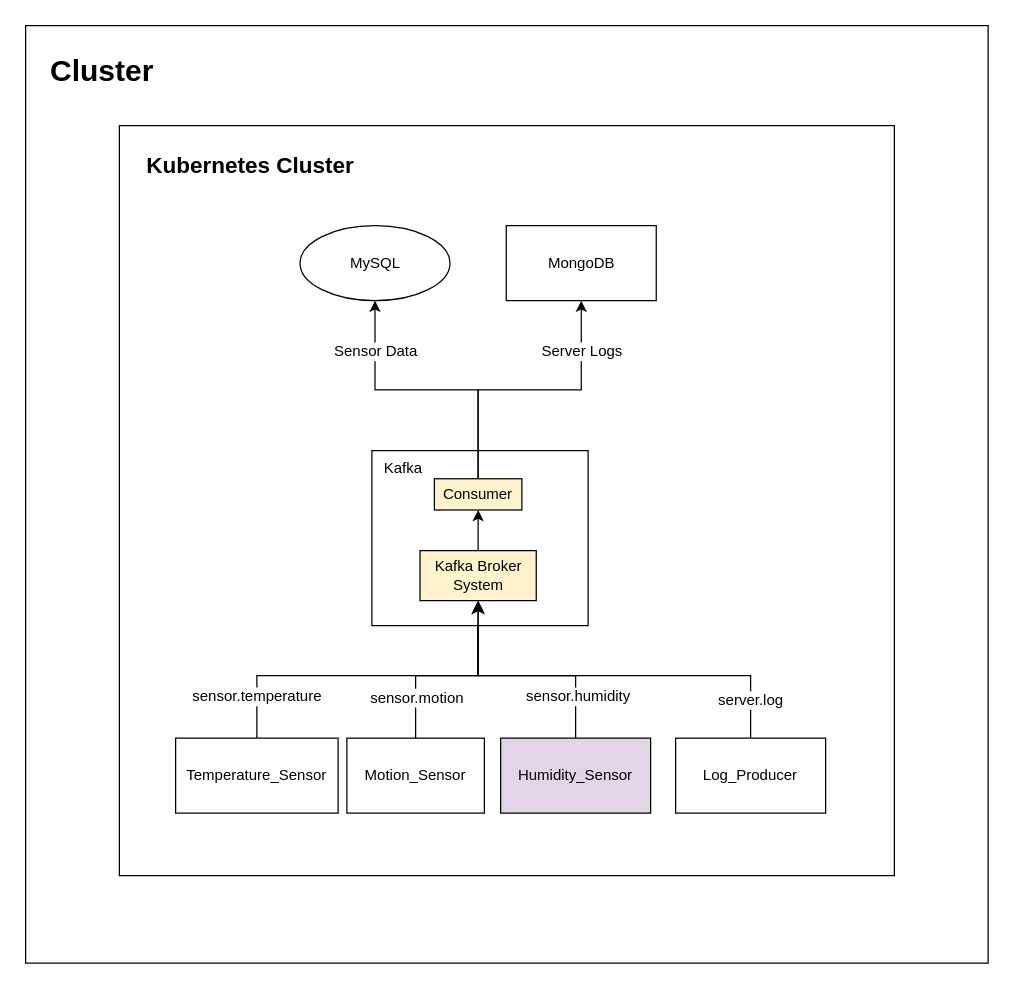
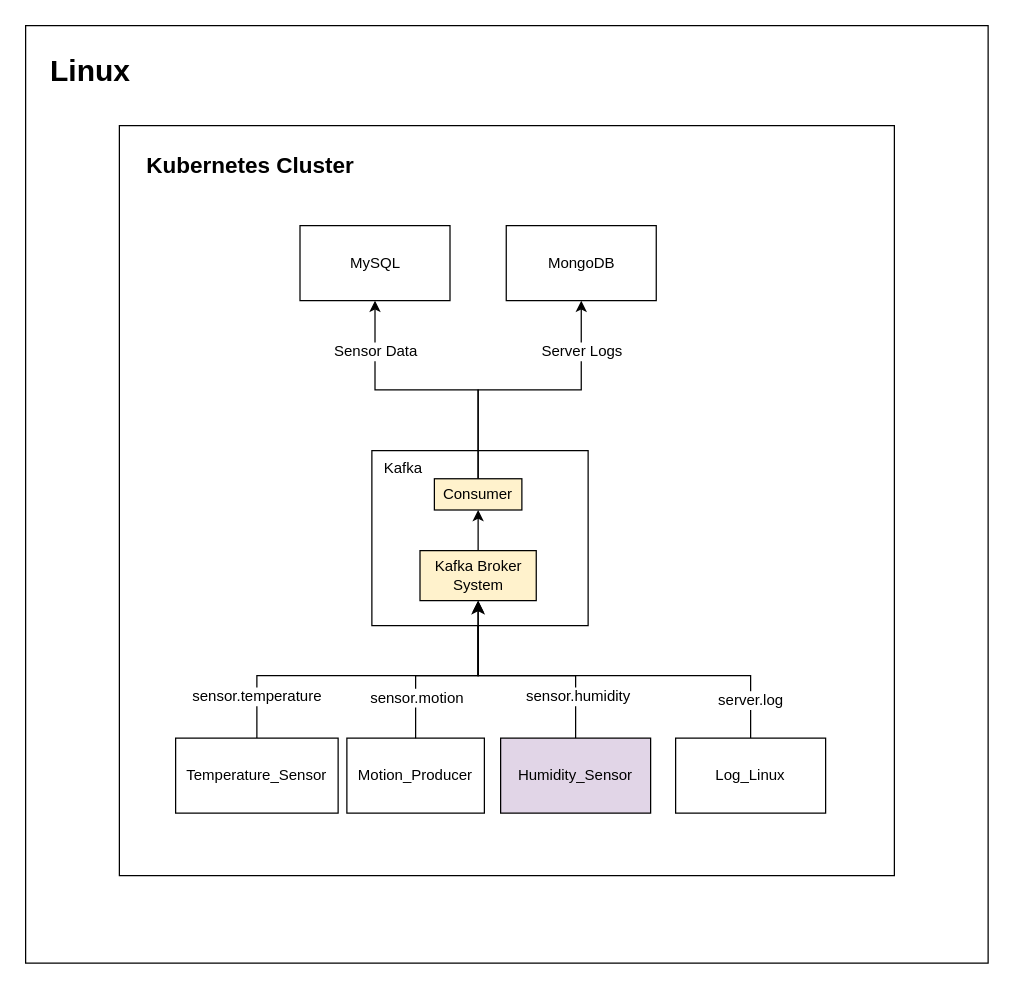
(78, 43) -> (70, 43)
(375, 263) -> (375, 263)
(416, 776) -> (416, 776)
(751, 776) -> (751, 776)
